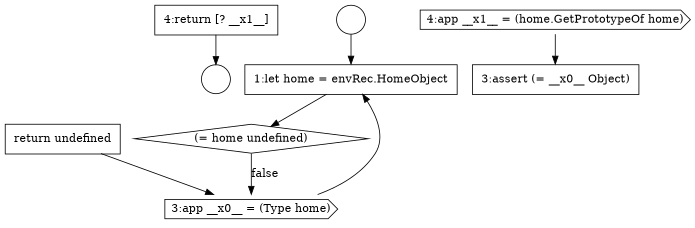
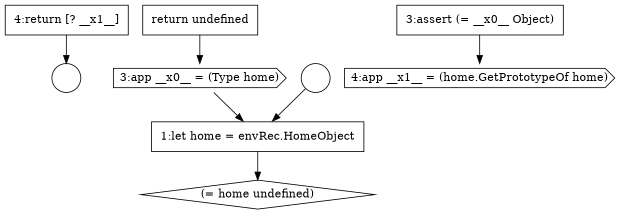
(555, 45) -> (480, 45)
(251, 170) -> none
